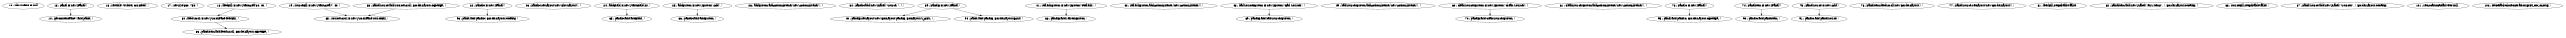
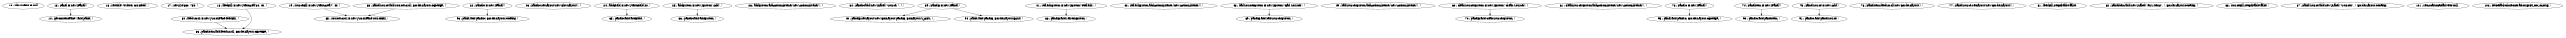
(227, 12) -> (252, 19)
